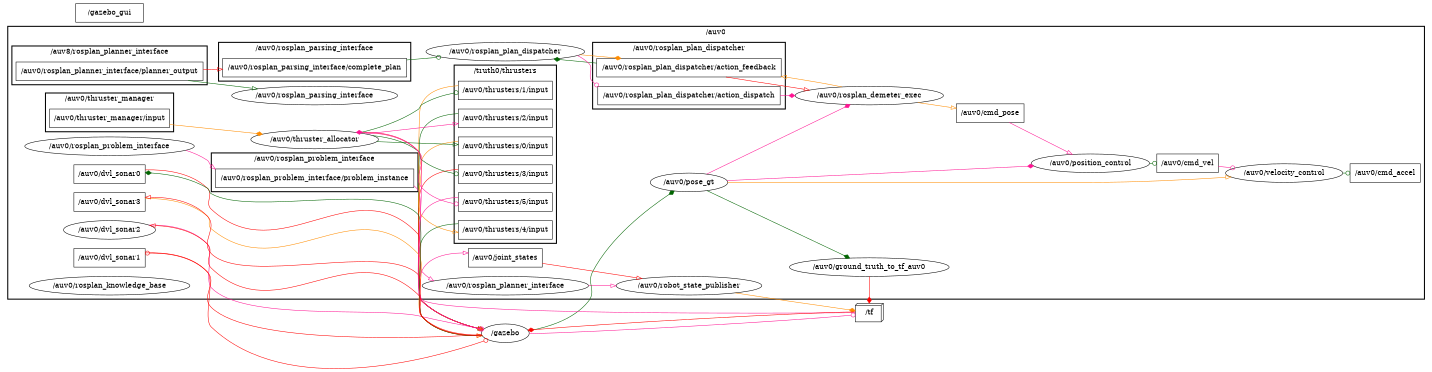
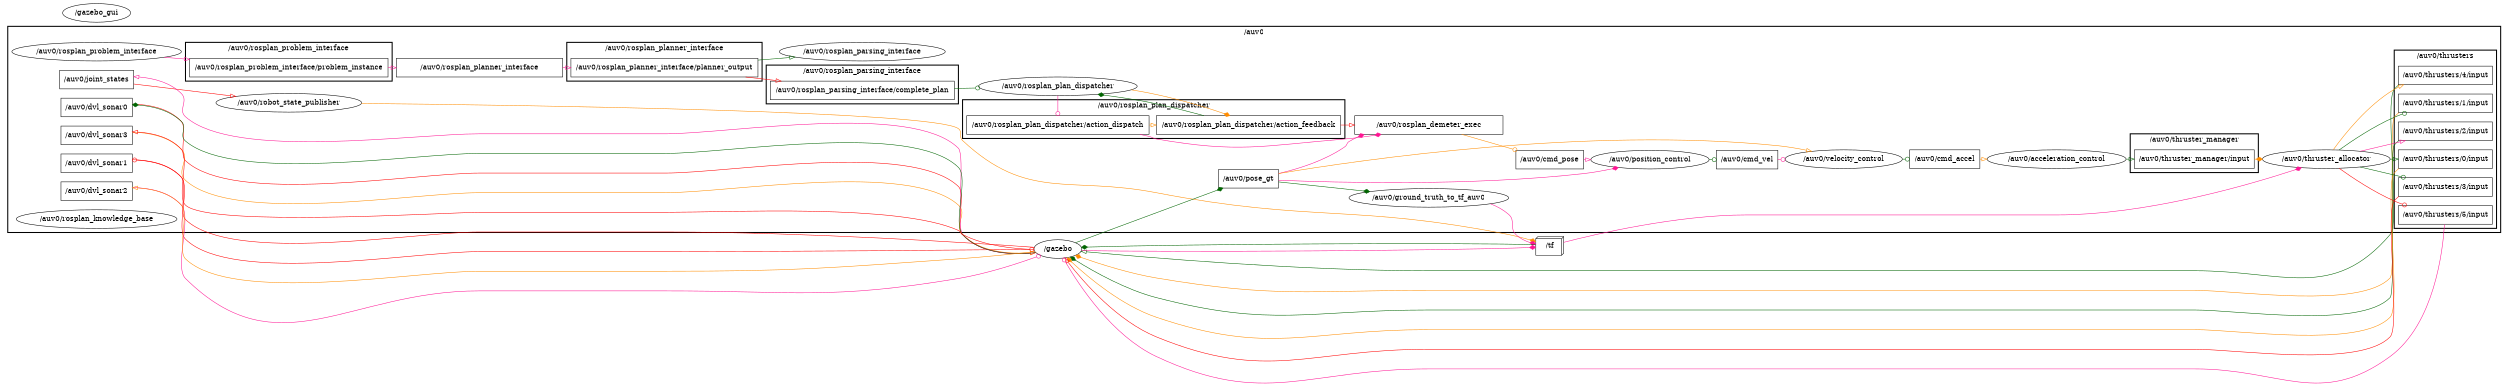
(110, 13) -> (97, 13)
(110, 52) -> (664, 48)
(505, 71) -> (2445, 56)
(814, 82) -> (1150, 125)
(869, 96) -> (1429, 125)
(935, 105) -> (1487, 142)
(421, 156) -> (2370, 188)
none -> (2057, 159)
(689, 182) -> (1249, 179)
(110, 230) -> (97, 191)
(317, 281) -> (556, 271)
(505, 286) -> (479, 68)
(600, 286) -> (564, 68)
(869, 287) -> (1512, 222)
(695, 319) -> (1312, 244)
(690, 326) -> (1306, 251)
